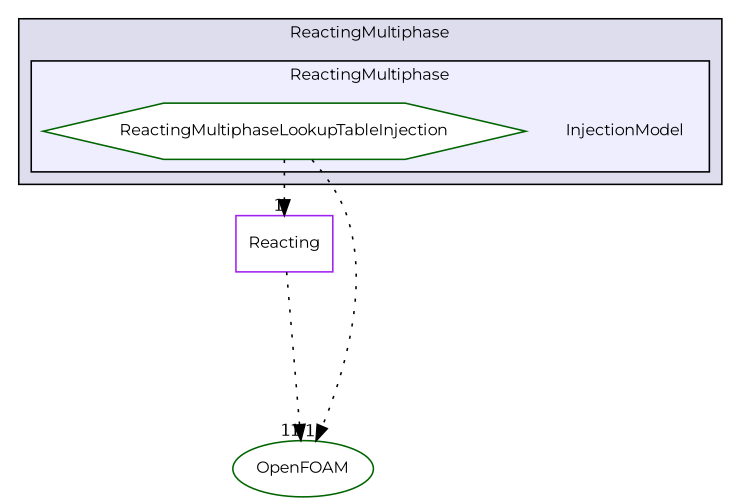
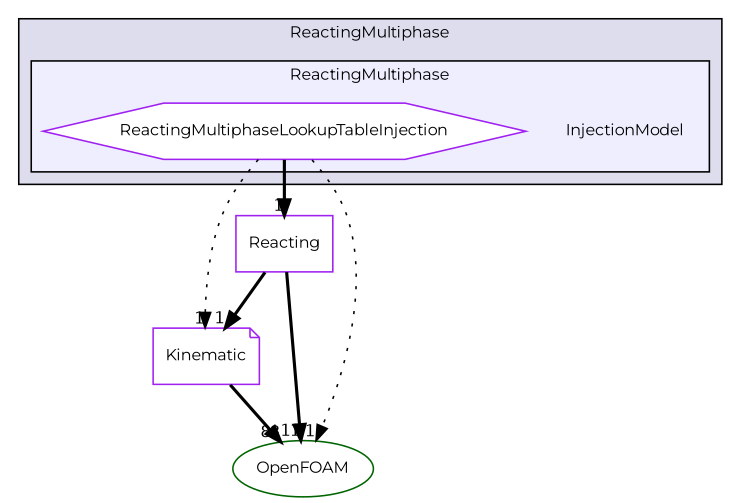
(284, 131) -> (284, 131)
(284, 180) -> (284, 180)
(293, 348) -> (293, 348)
none -> (206, 356)
